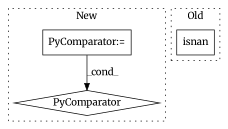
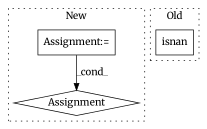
(87, 42) -> (77, 42)
(87, 103) -> (77, 103)
